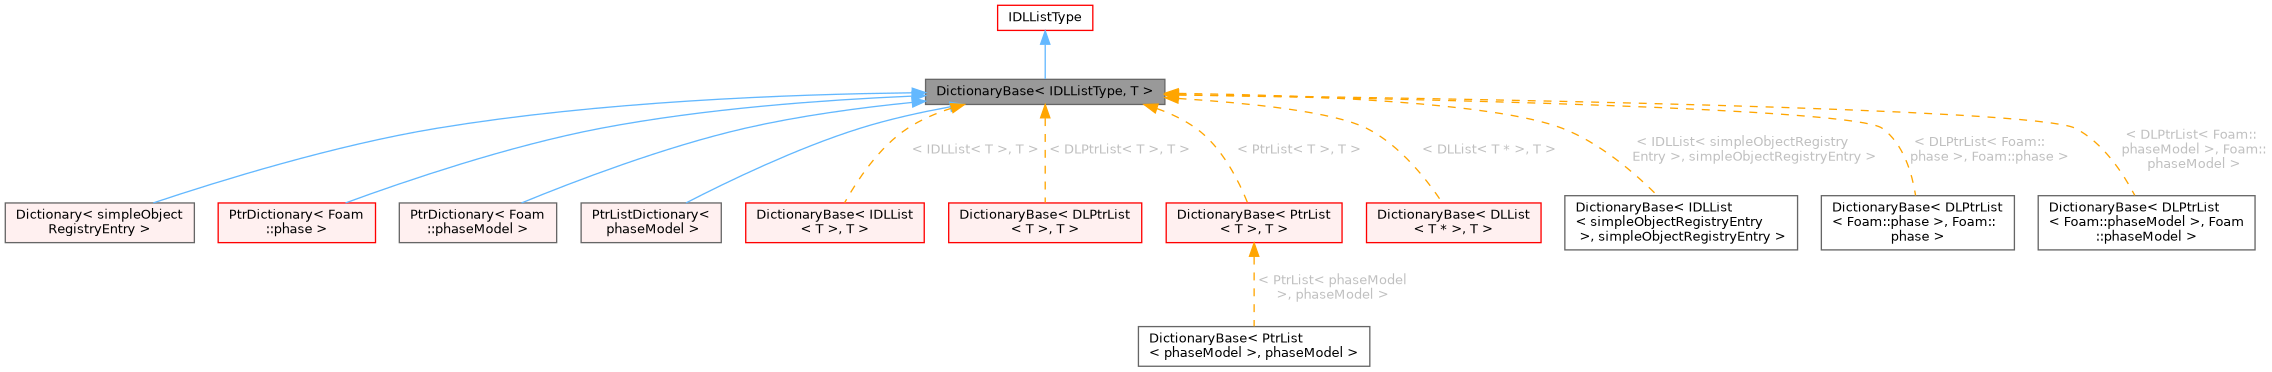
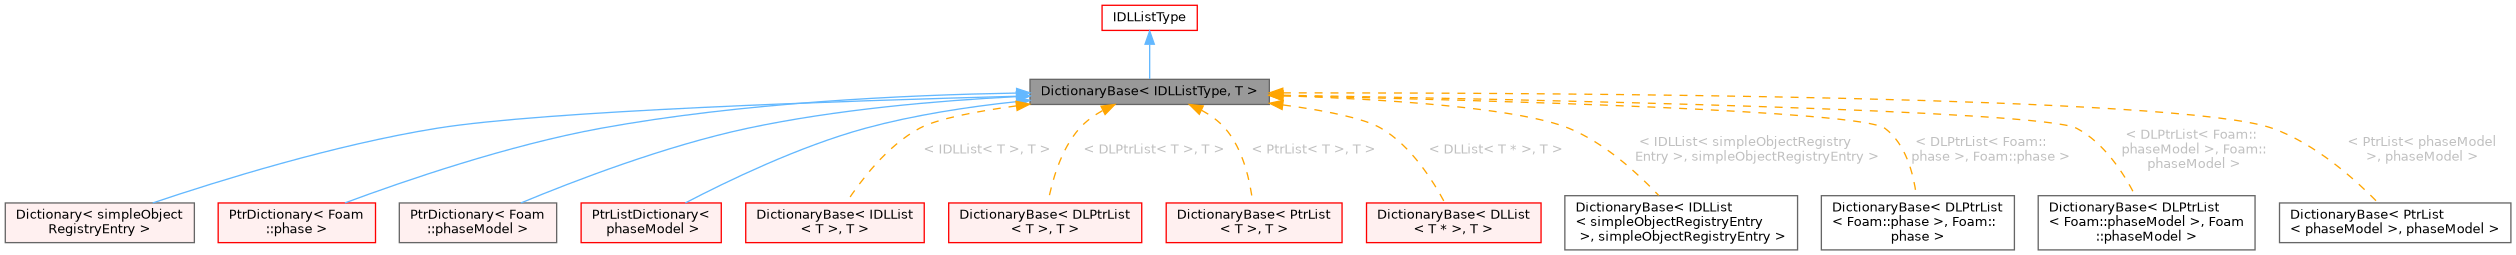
(651, 223) -> (651, 223)
(1254, 291) -> (1844, 98)
